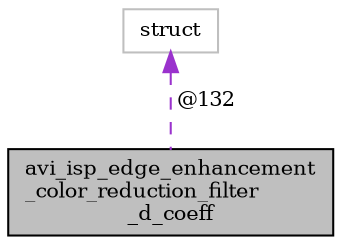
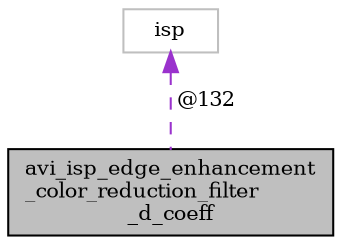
(171, 31) -> (171, 31)
